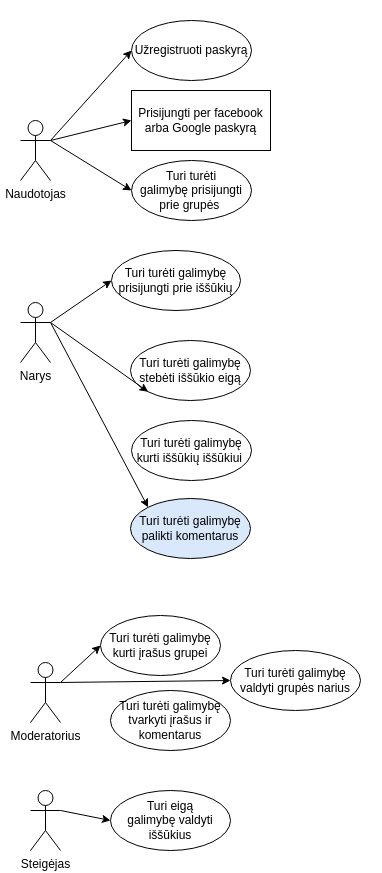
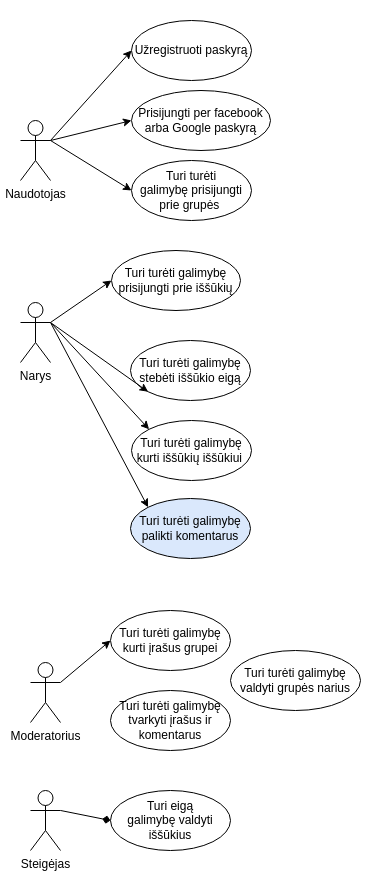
(201, 121) -> (201, 121)
none -> (100, 376)
(161, 646) -> (171, 641)
(143, 682) -> none
(102, 819) -> (102, 819)
